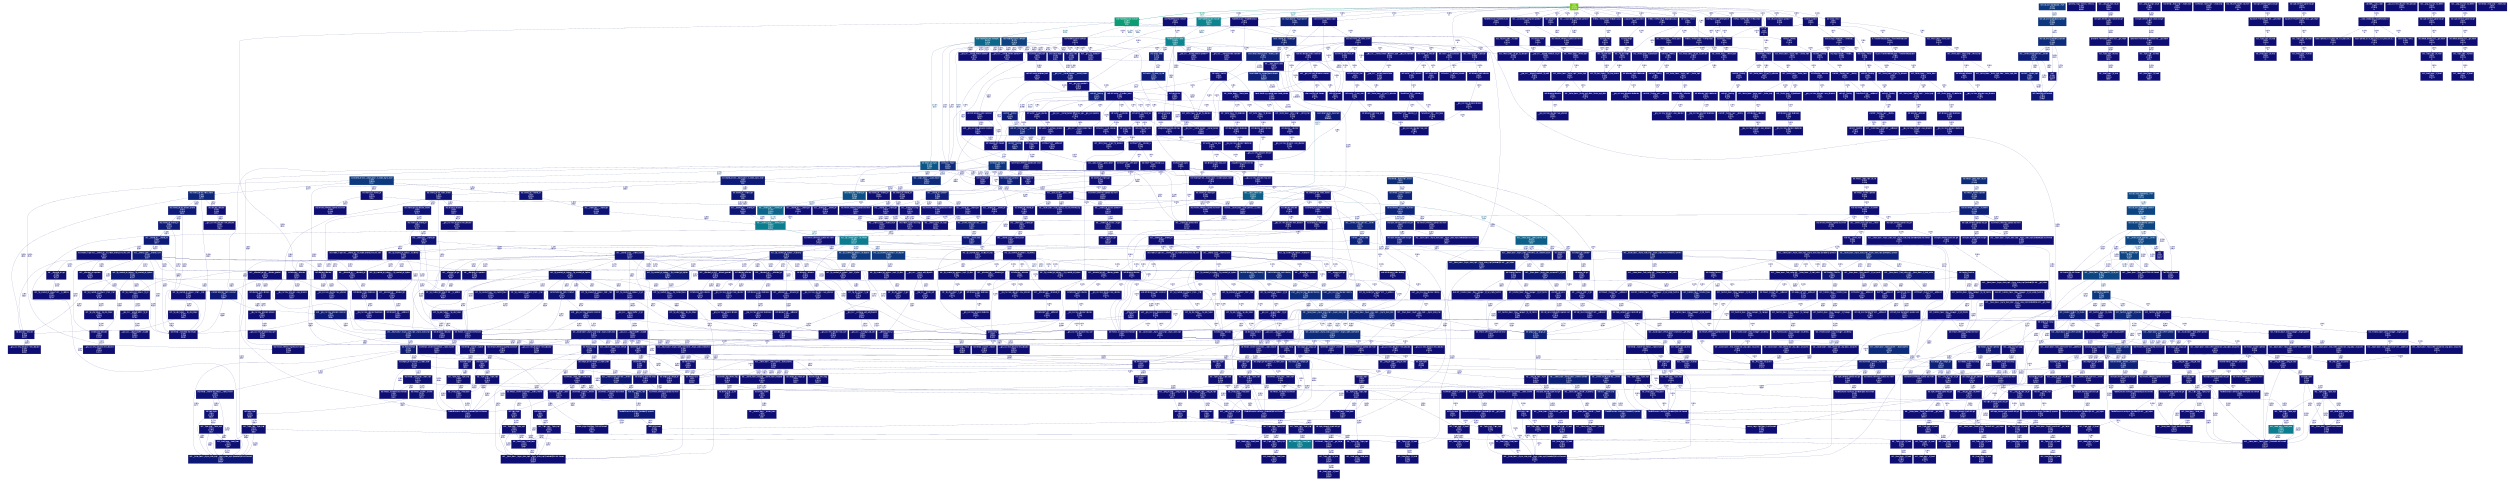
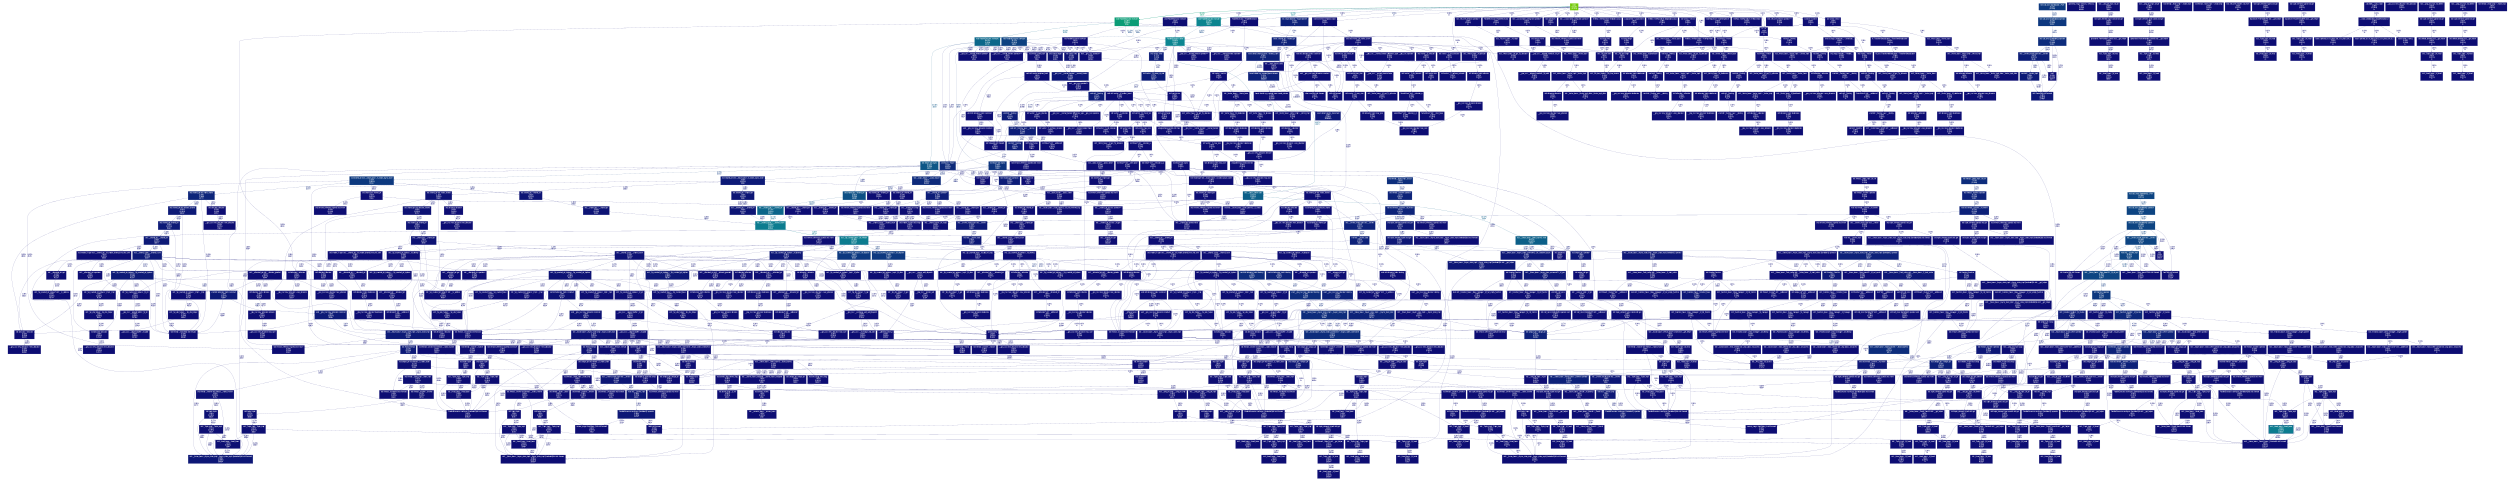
none -> (1468, 22)
none -> (1716, 76)
(1300, 444) -> (1300, 444)
